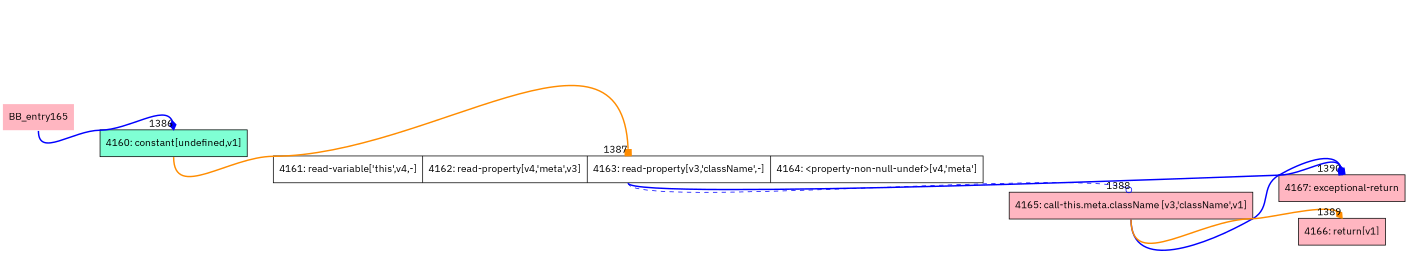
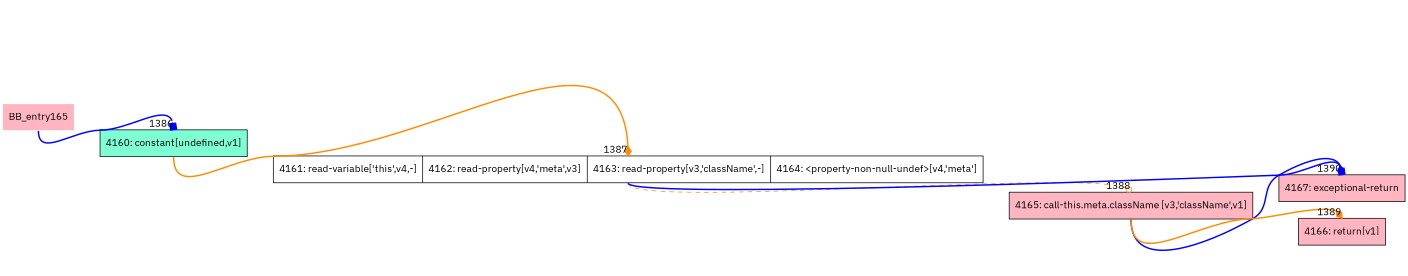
(414, 128) -> (414, 128)
(103, 130) -> (103, 130)
(877, 188) -> (877, 188)
